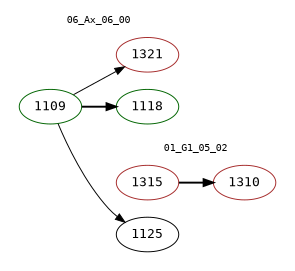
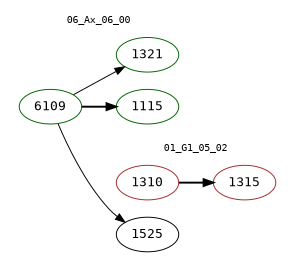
(148, 55) -> (148, 55)
(50, 107) -> (50, 107)
(148, 107) -> (148, 107)
(191, 183) -> (191, 183)
(148, 235) -> (148, 235)
